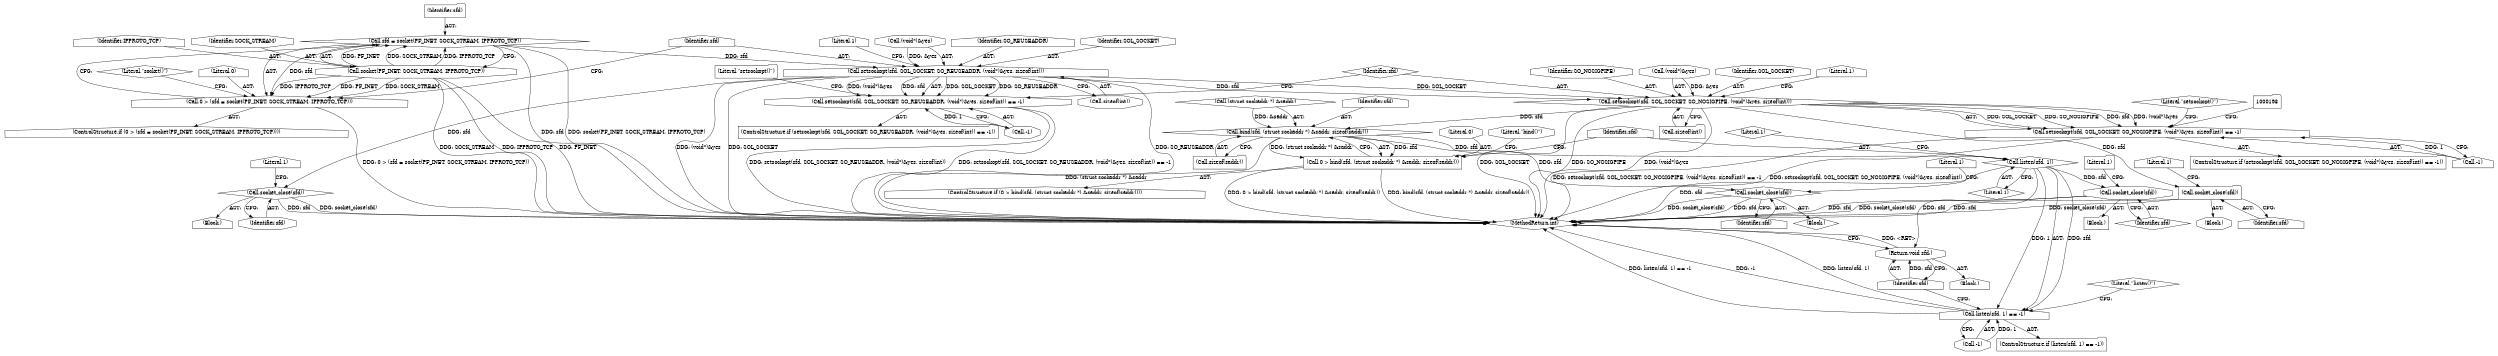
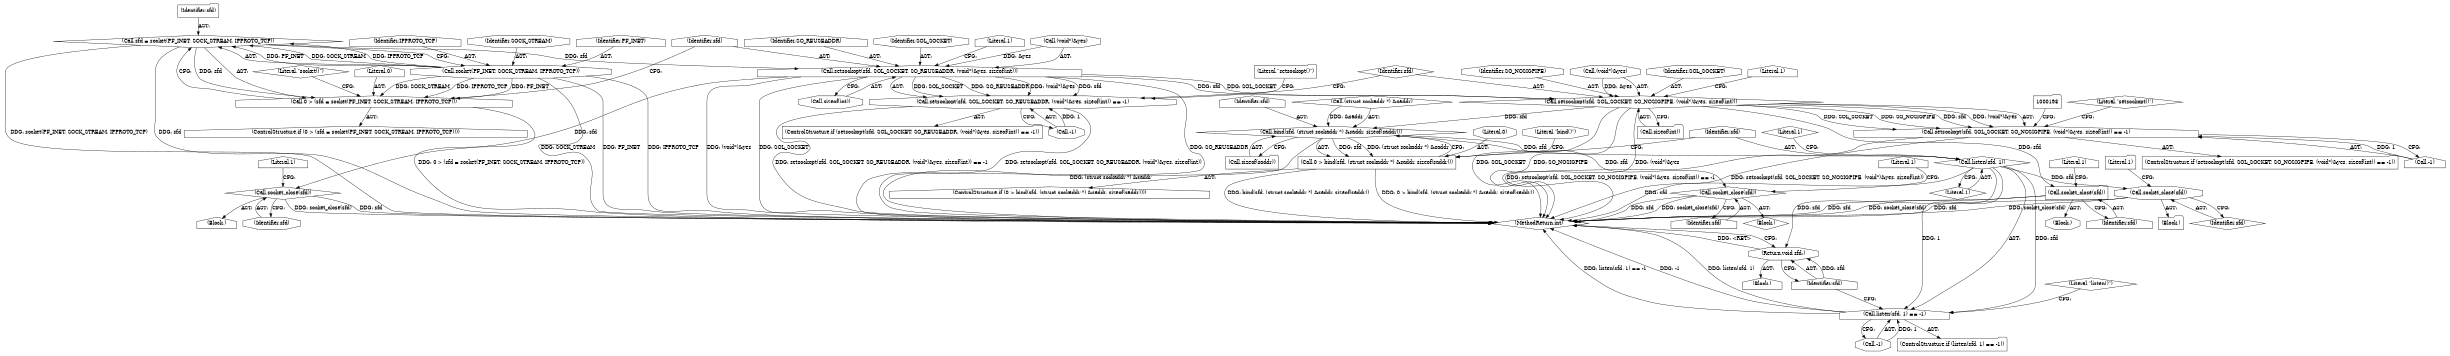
none -> (621, 41)
